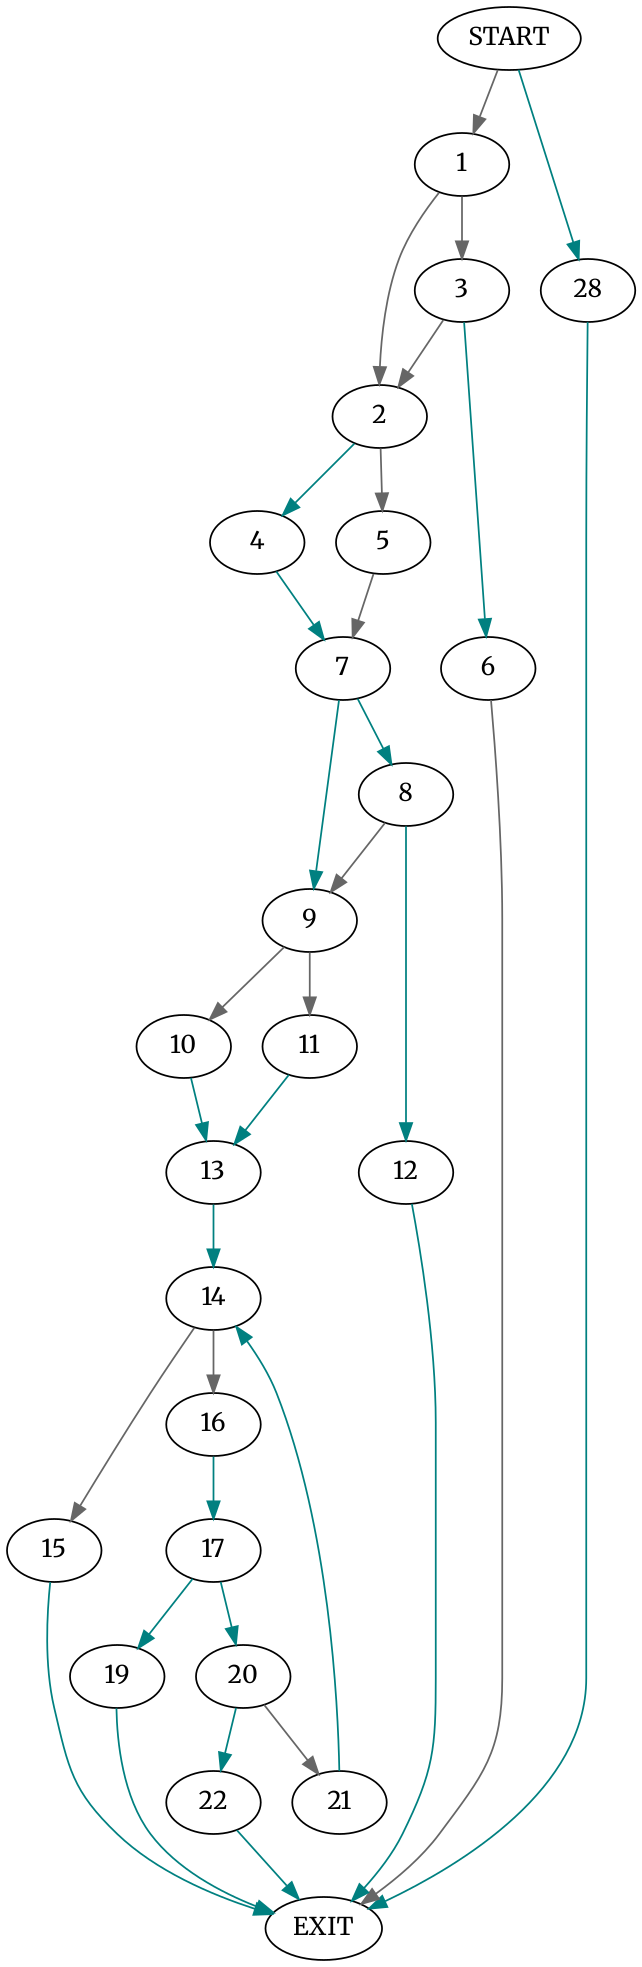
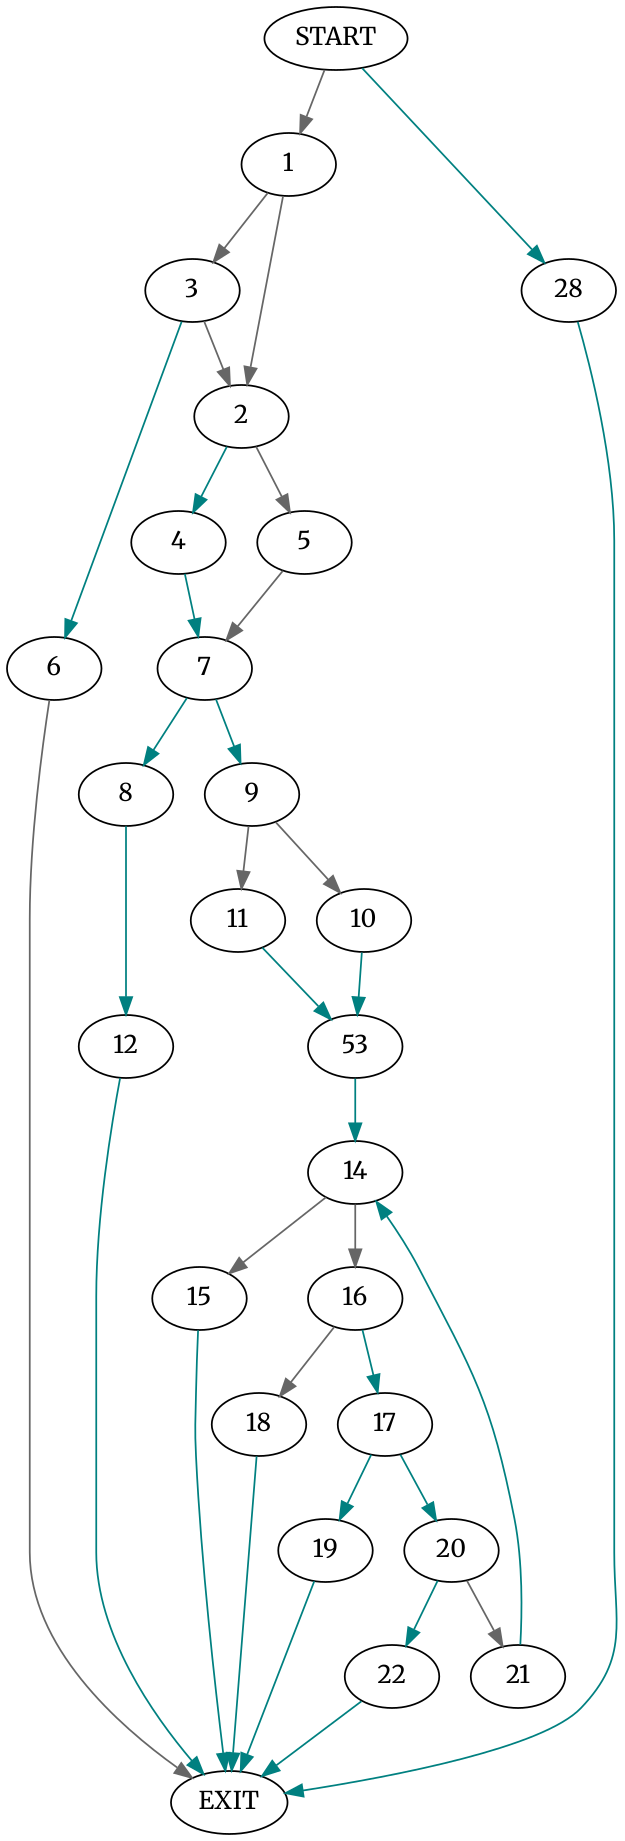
(363, 851) -> none
(214, 1172) -> (355, 1046)
none -> (259, 1424)
